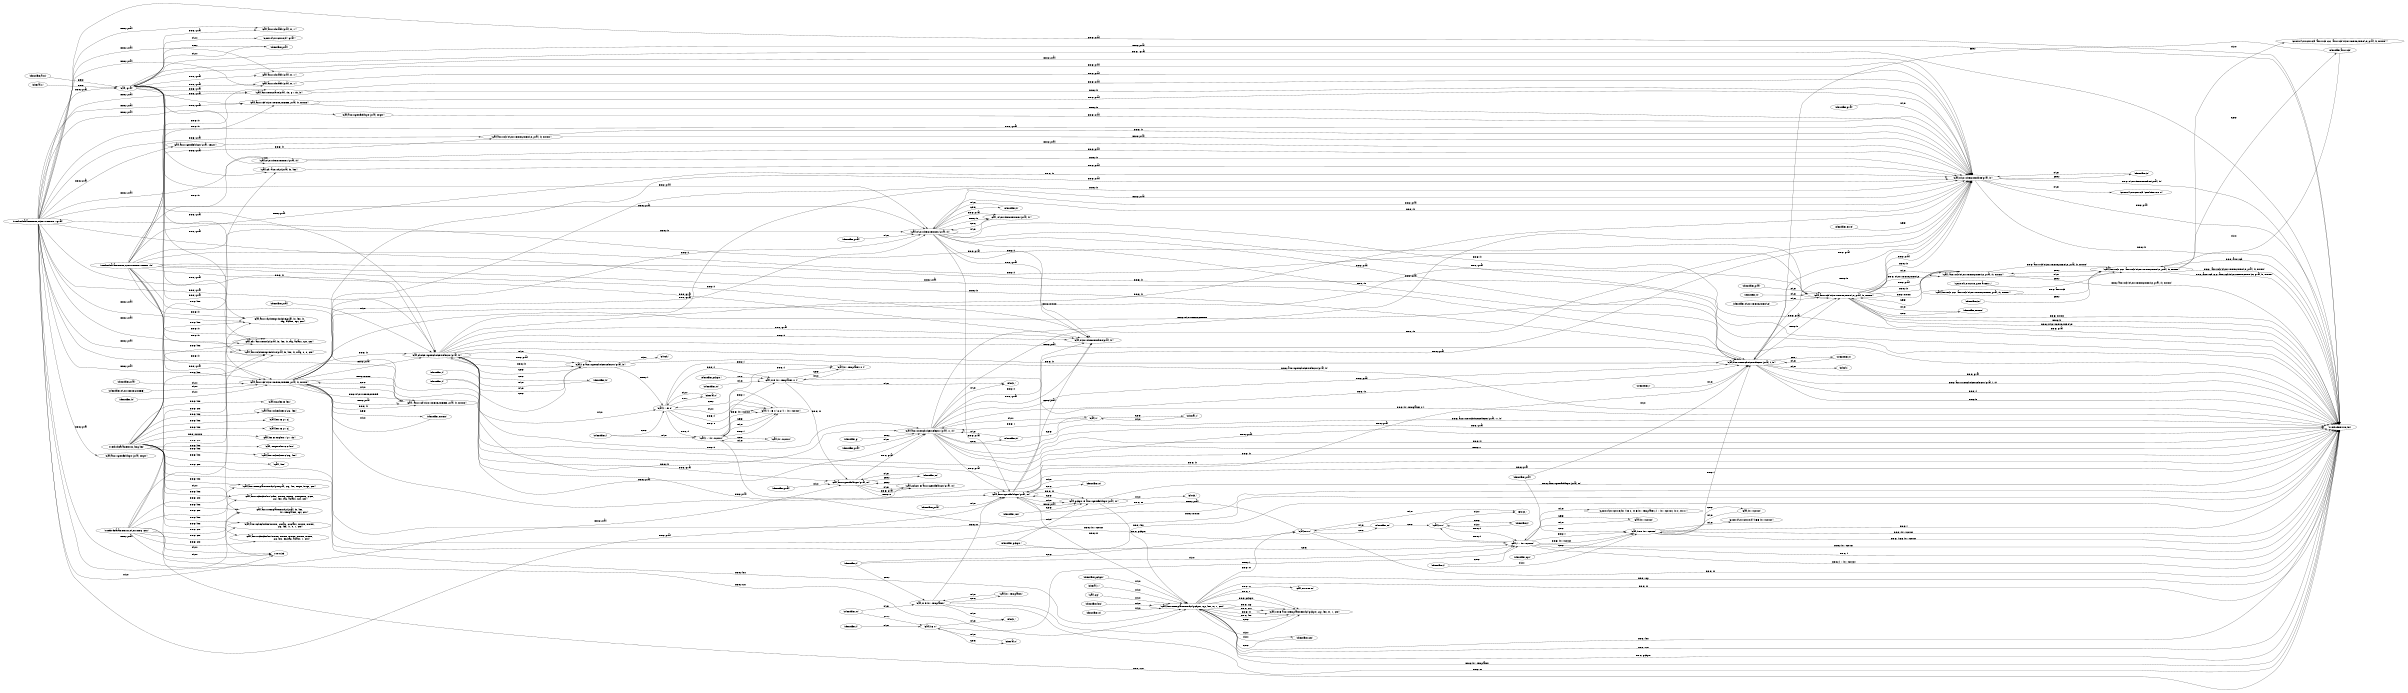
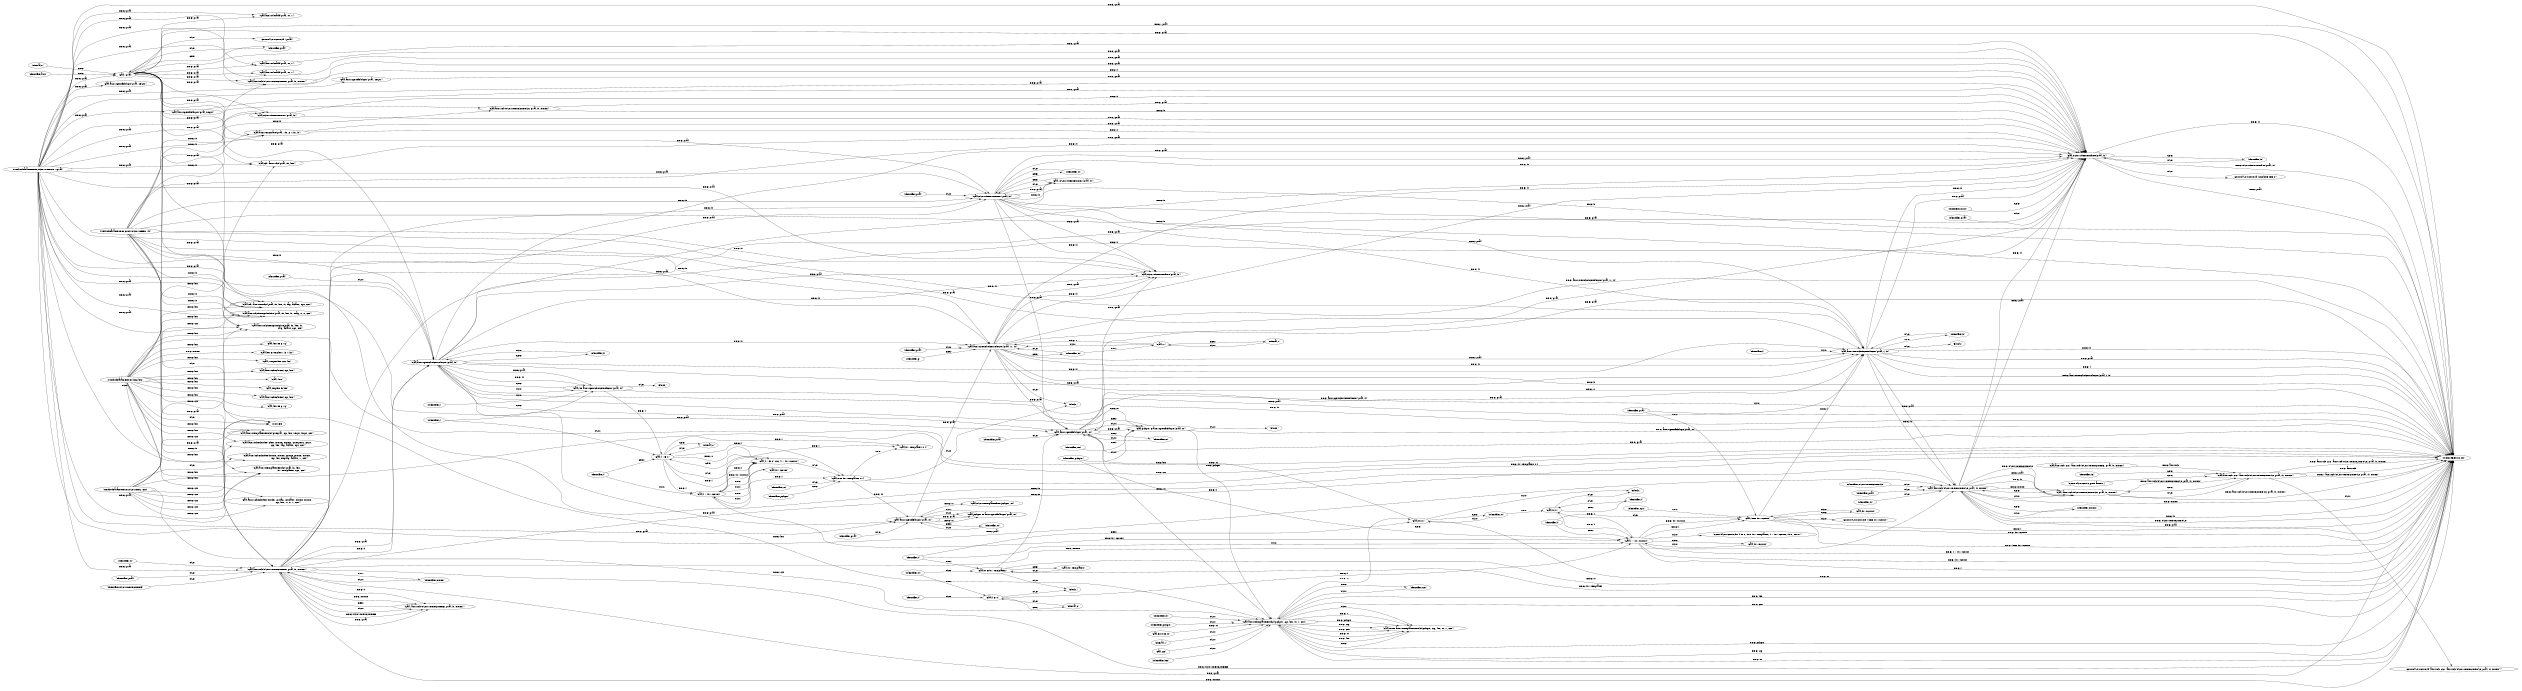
(2340, 50) -> none
none -> (156, 166)
(126, 265) -> (125, 231)
(437, 355) -> (434, 362)
(825, 376) -> (817, 468)
none -> (992, 503)
(1243, 589) -> (1211, 629)
